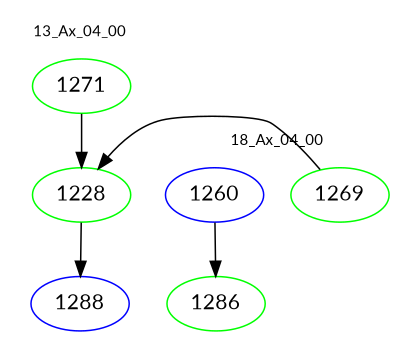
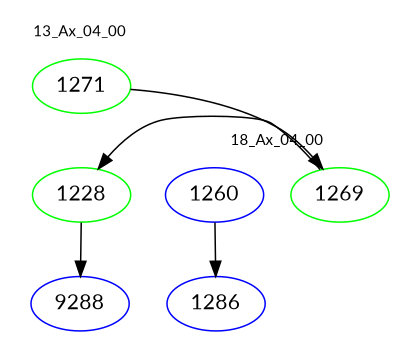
(82, 133) -> (228, 107)
(80, 304) -> (80, 304)
(216, 304) -> (216, 304)
